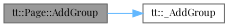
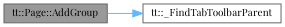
(184, 13) -> (212, 13)
